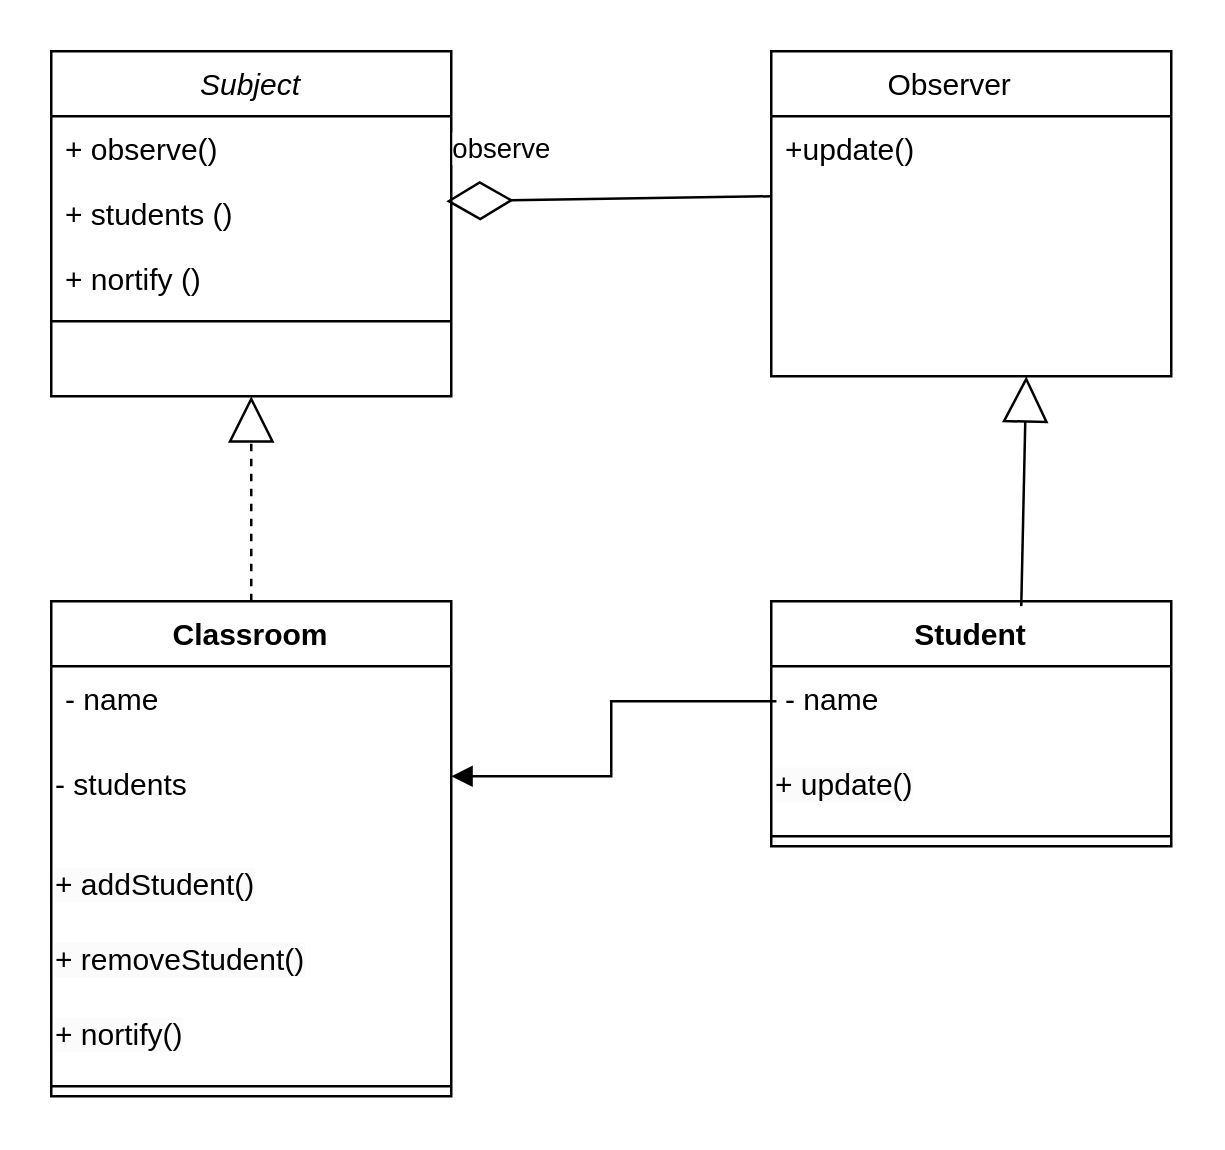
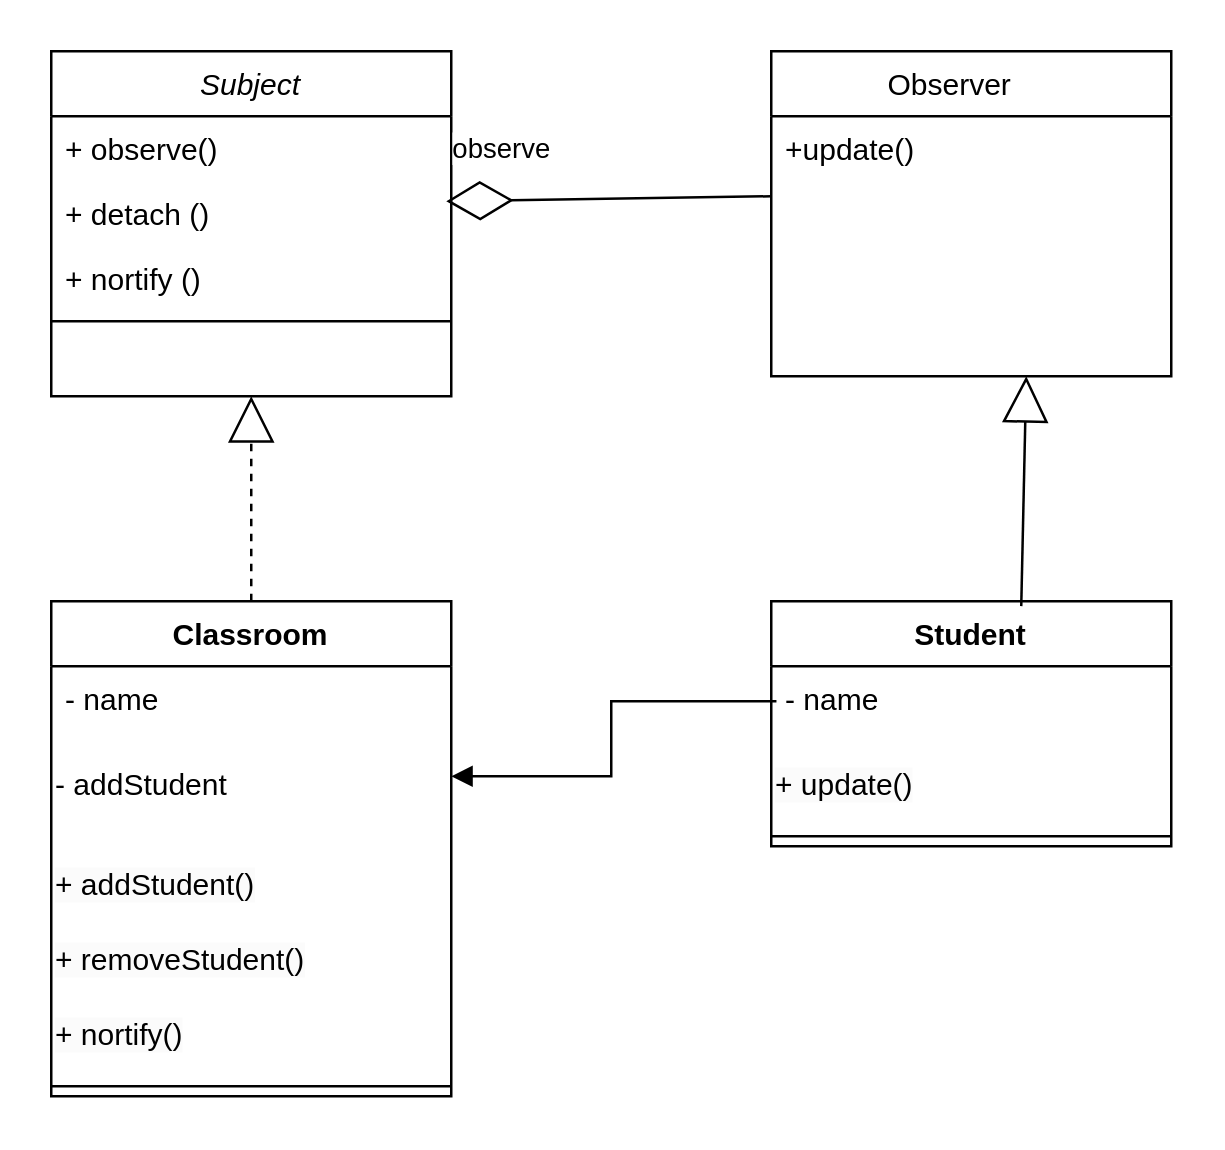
(166, 215) -> (150, 215)
(136, 787) -> (153, 787)
